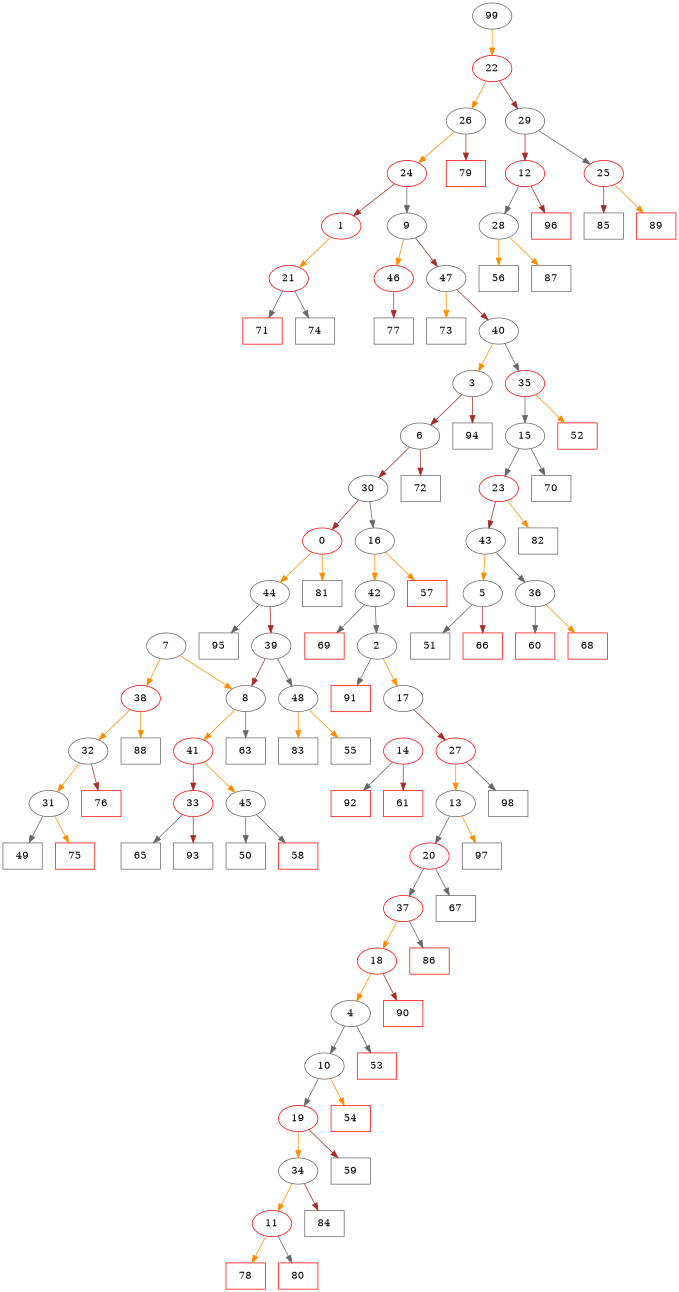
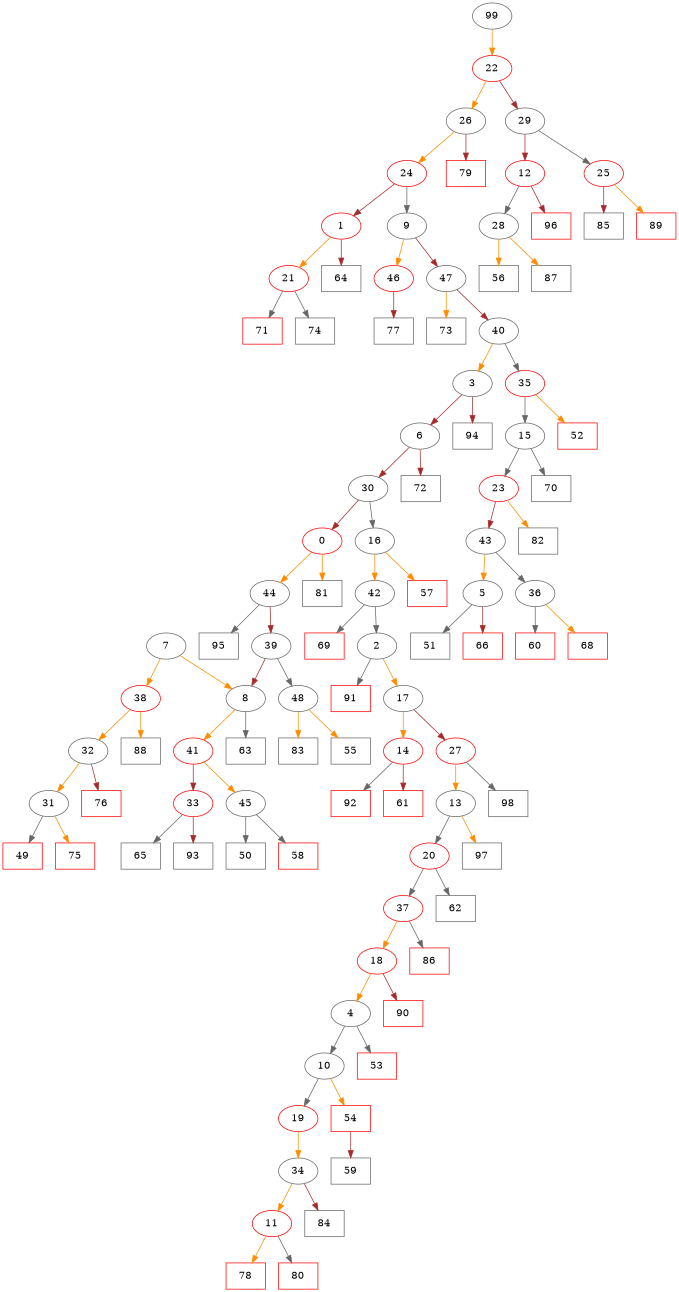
none -> (341, 279)
none -> (403, 721)
(23, 856) -> (23, 856)
(456, 909) -> (456, 909)
(321, 1141) -> (351, 1141)
